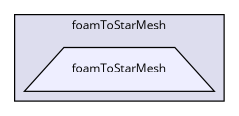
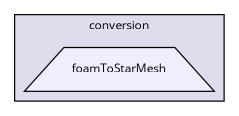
(119, 26) -> (119, 26)
